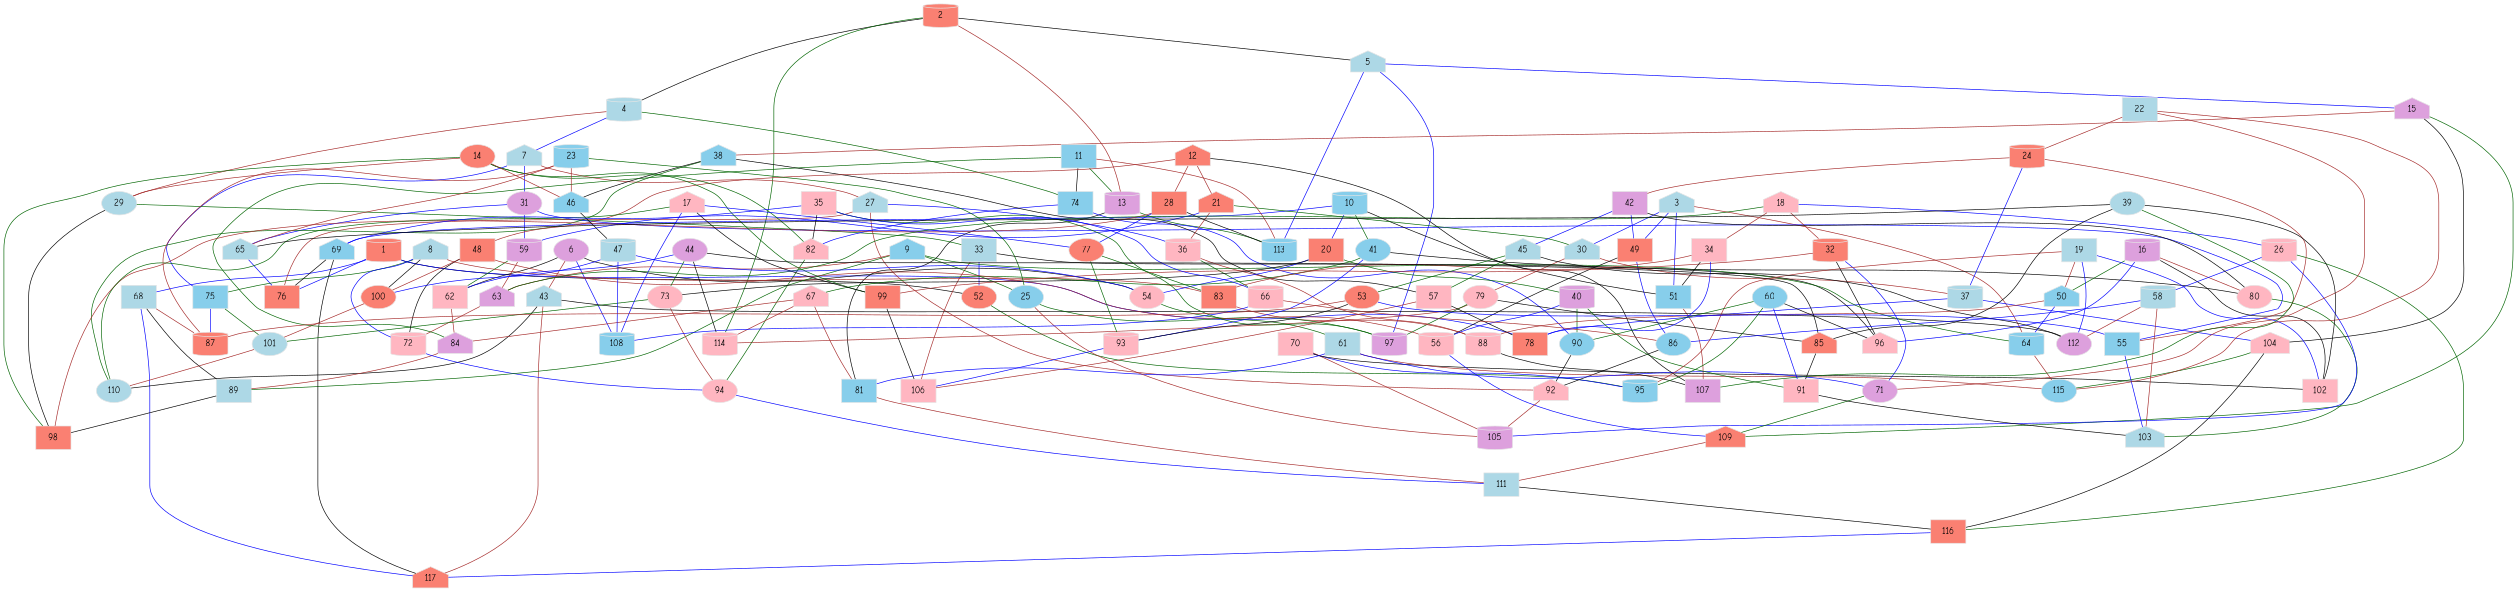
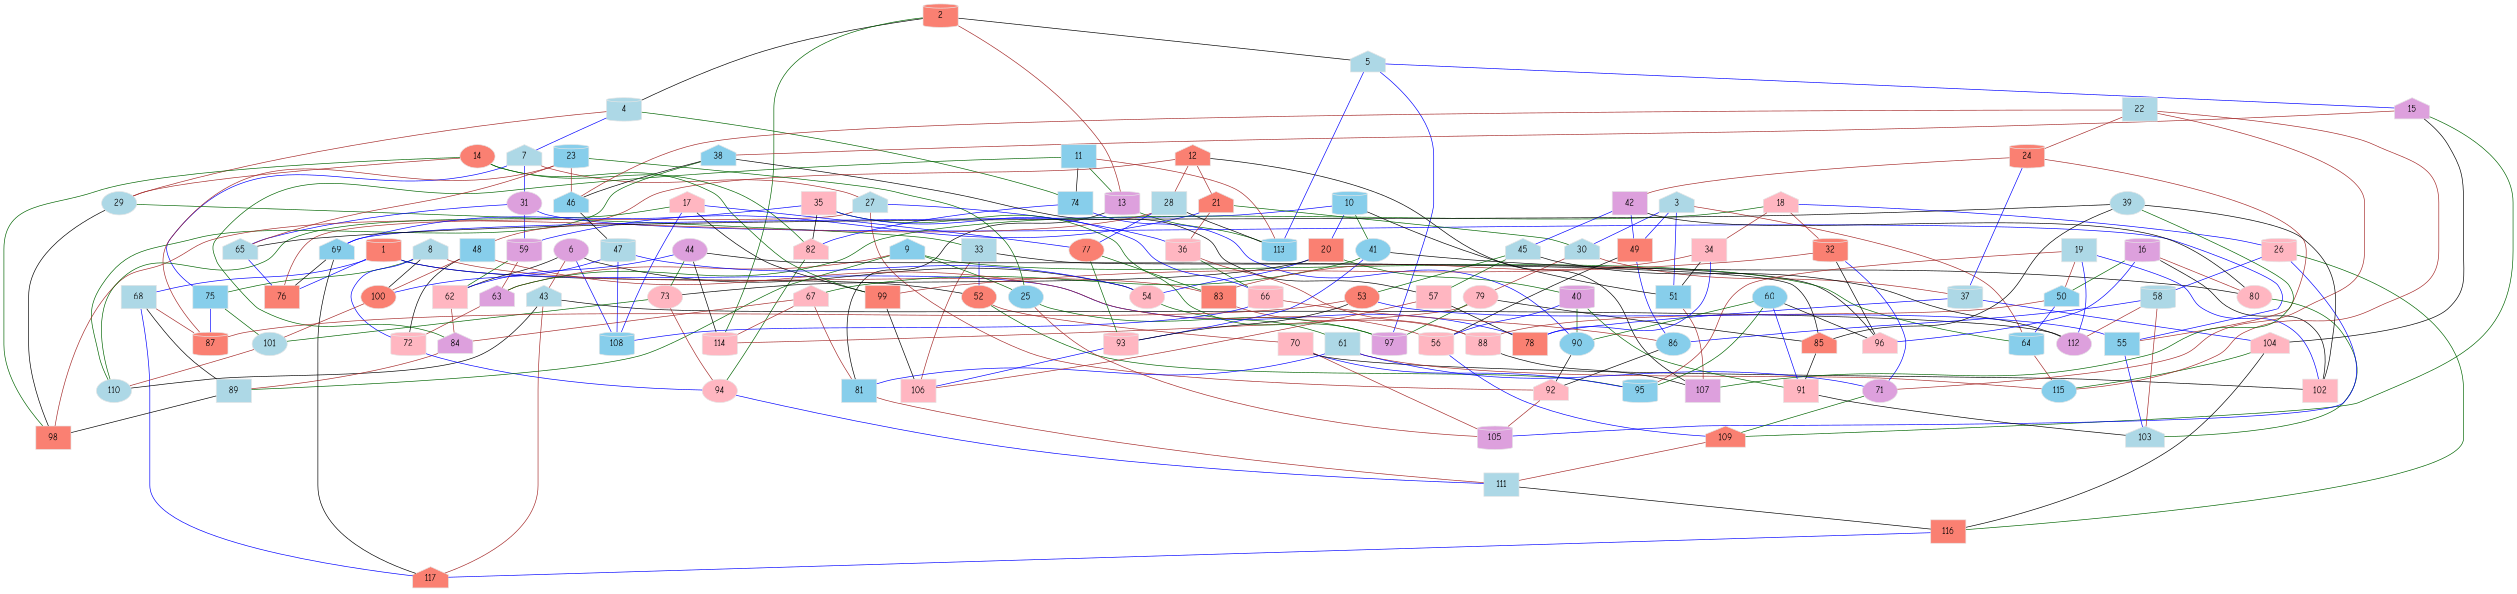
(529, 182) -> (1384, 115)
(1169, 203) -> (1169, 203)
(477, 250) -> (477, 250)
none -> (1070, 321)
